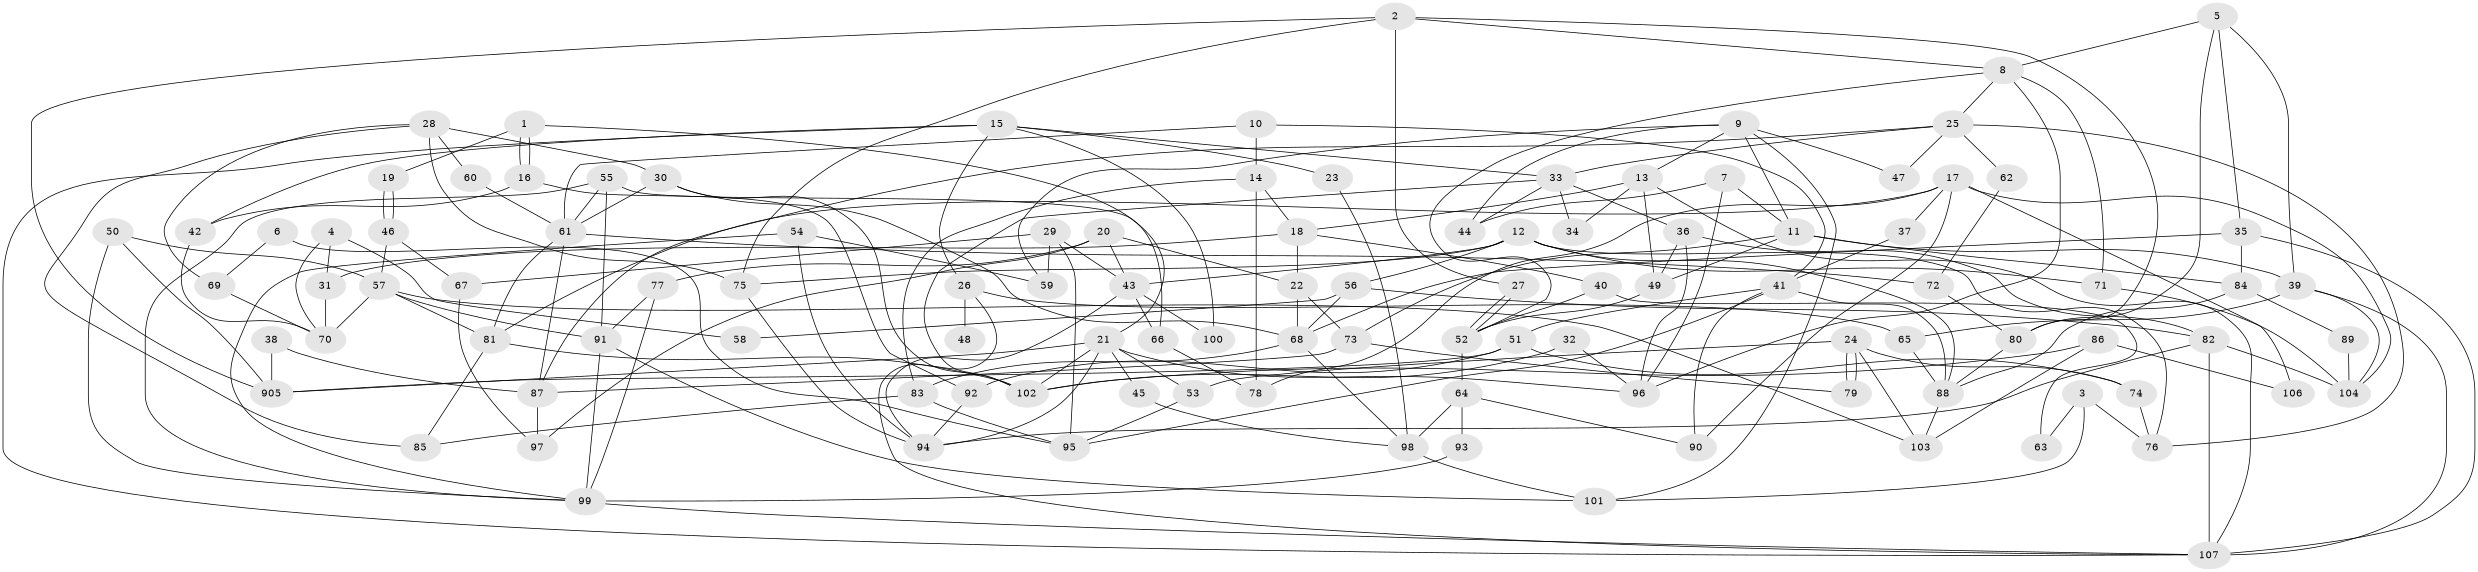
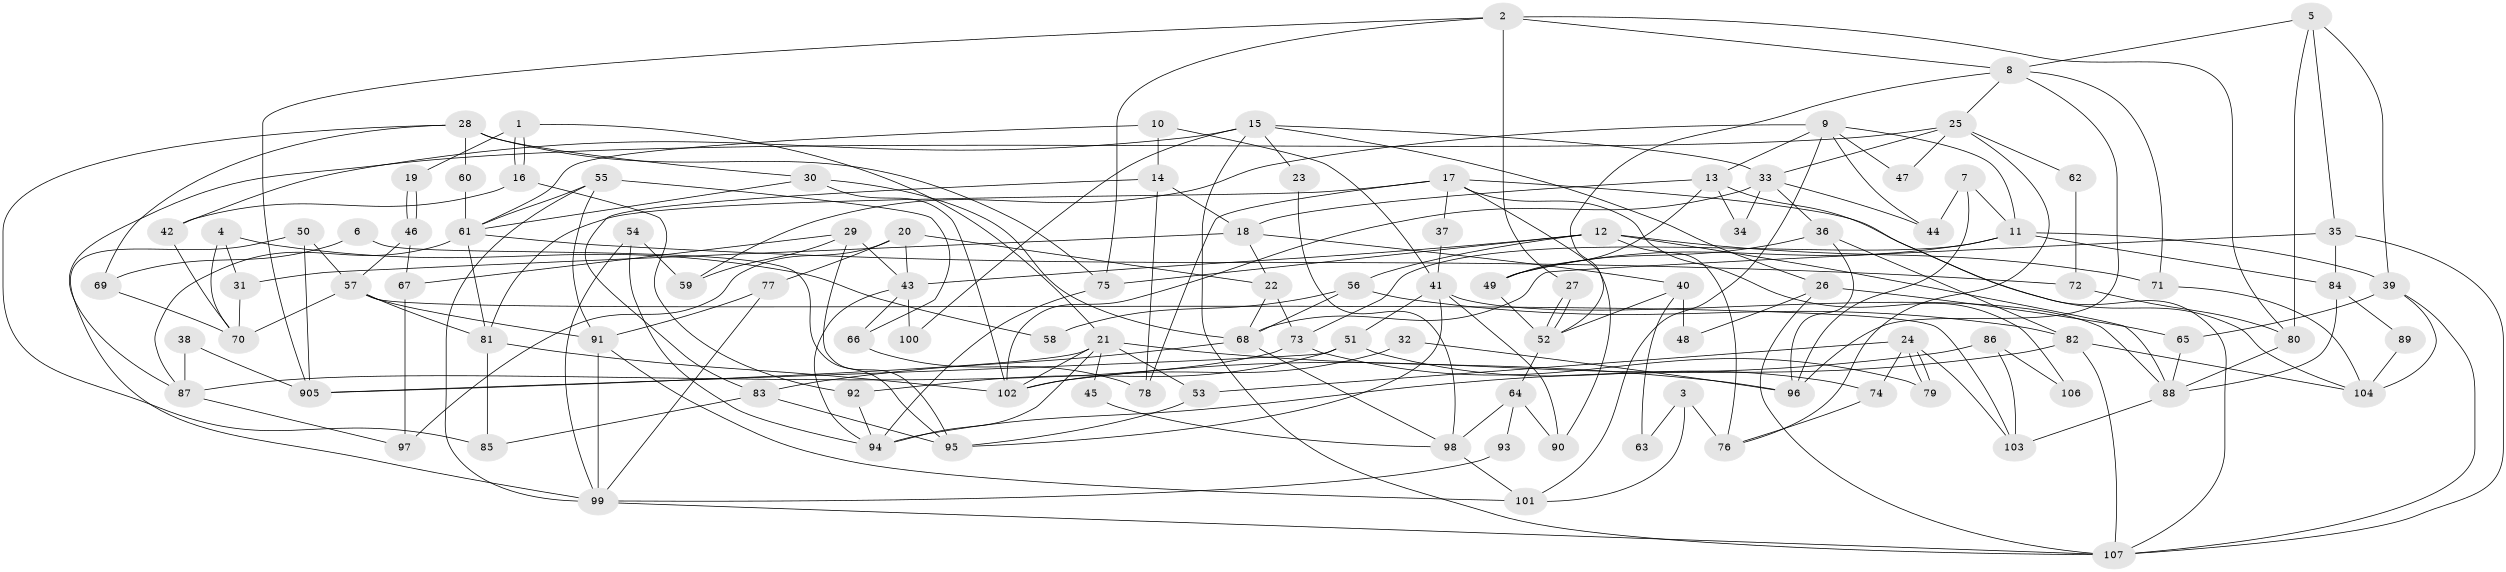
none -> (1684, 318)
